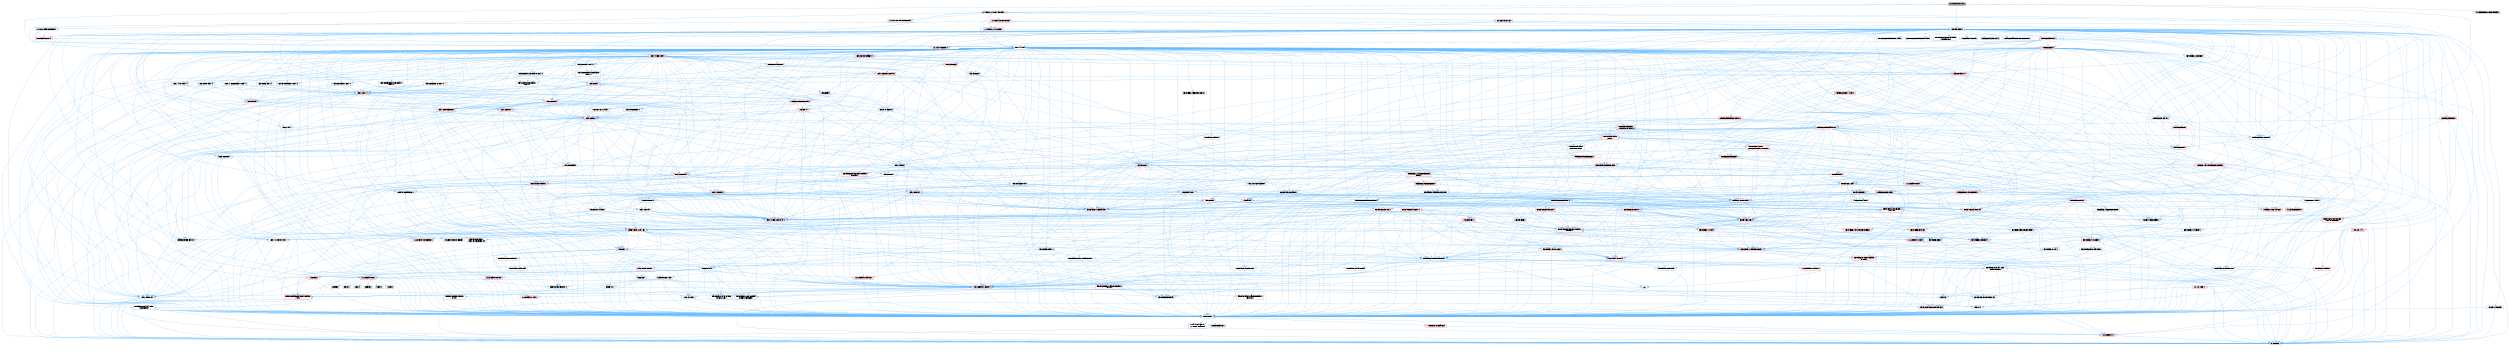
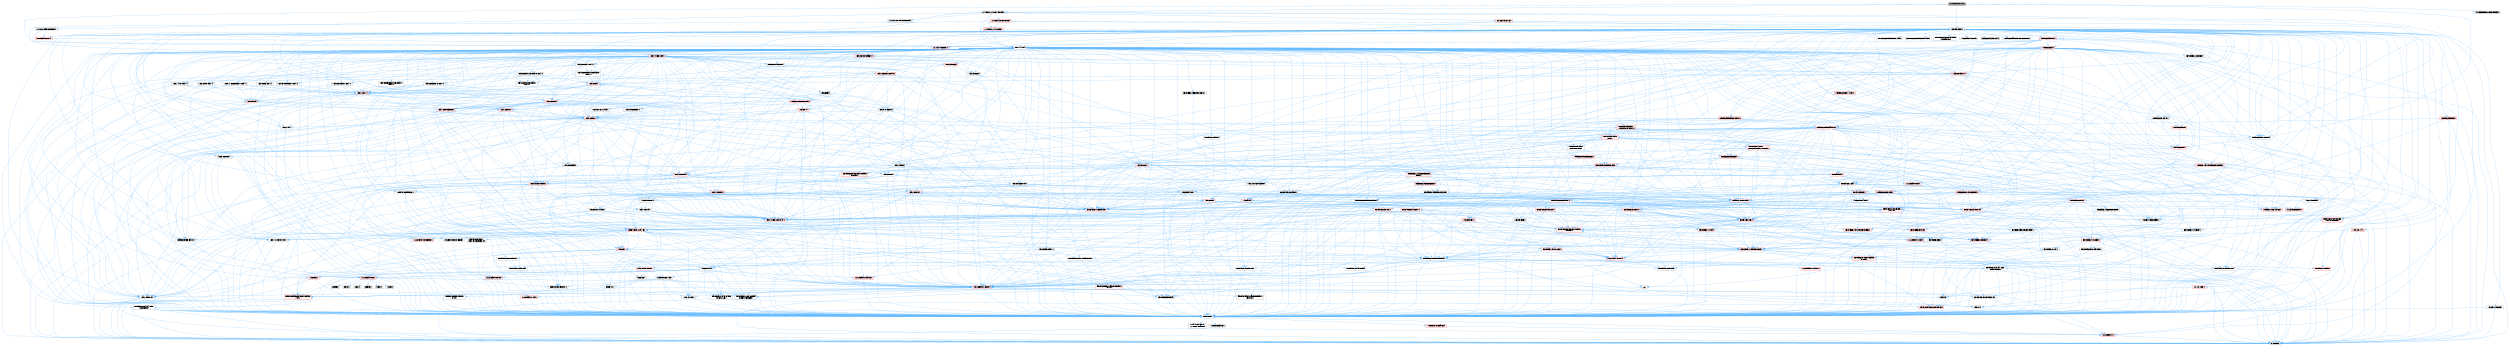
(2312, 201) -> (2312, 201)
